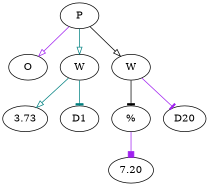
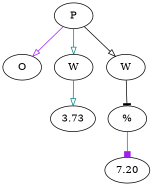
(80, 119) -> none
(185, 119) -> none
